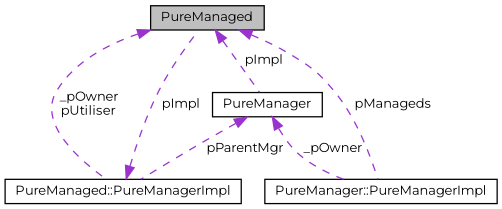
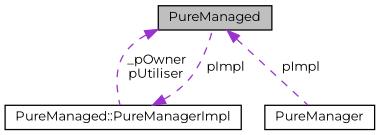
(188, 151) -> none
(381, 191) -> none
